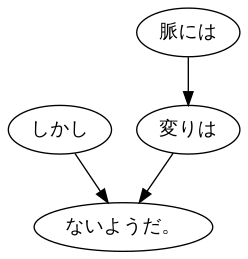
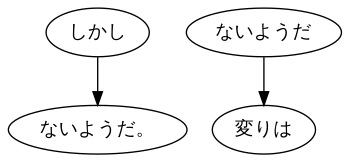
(188, 32) -> (264, 32)
(160, 172) -> none
